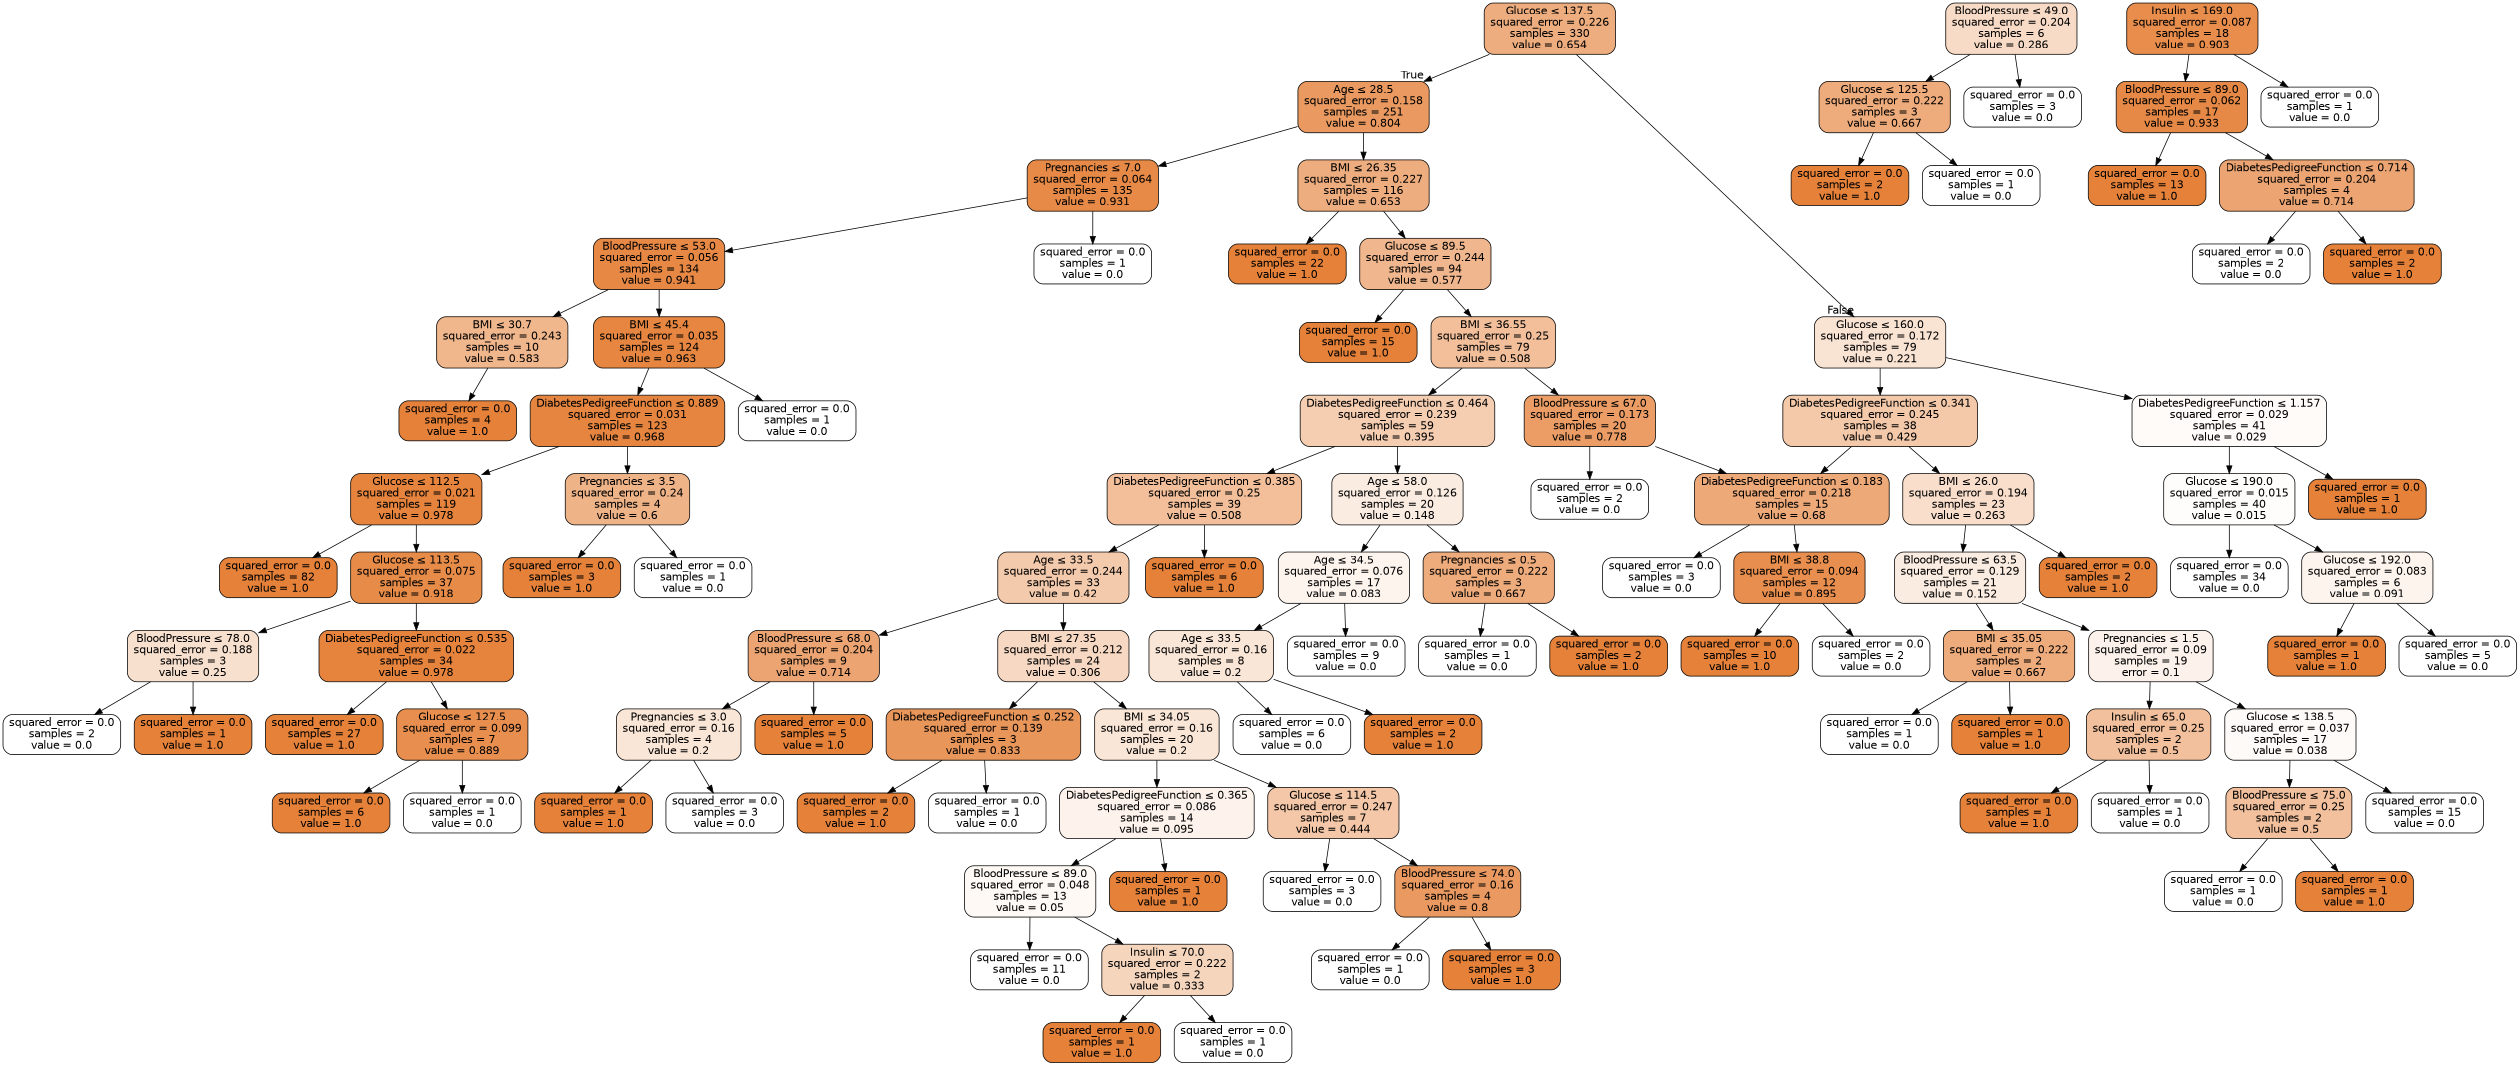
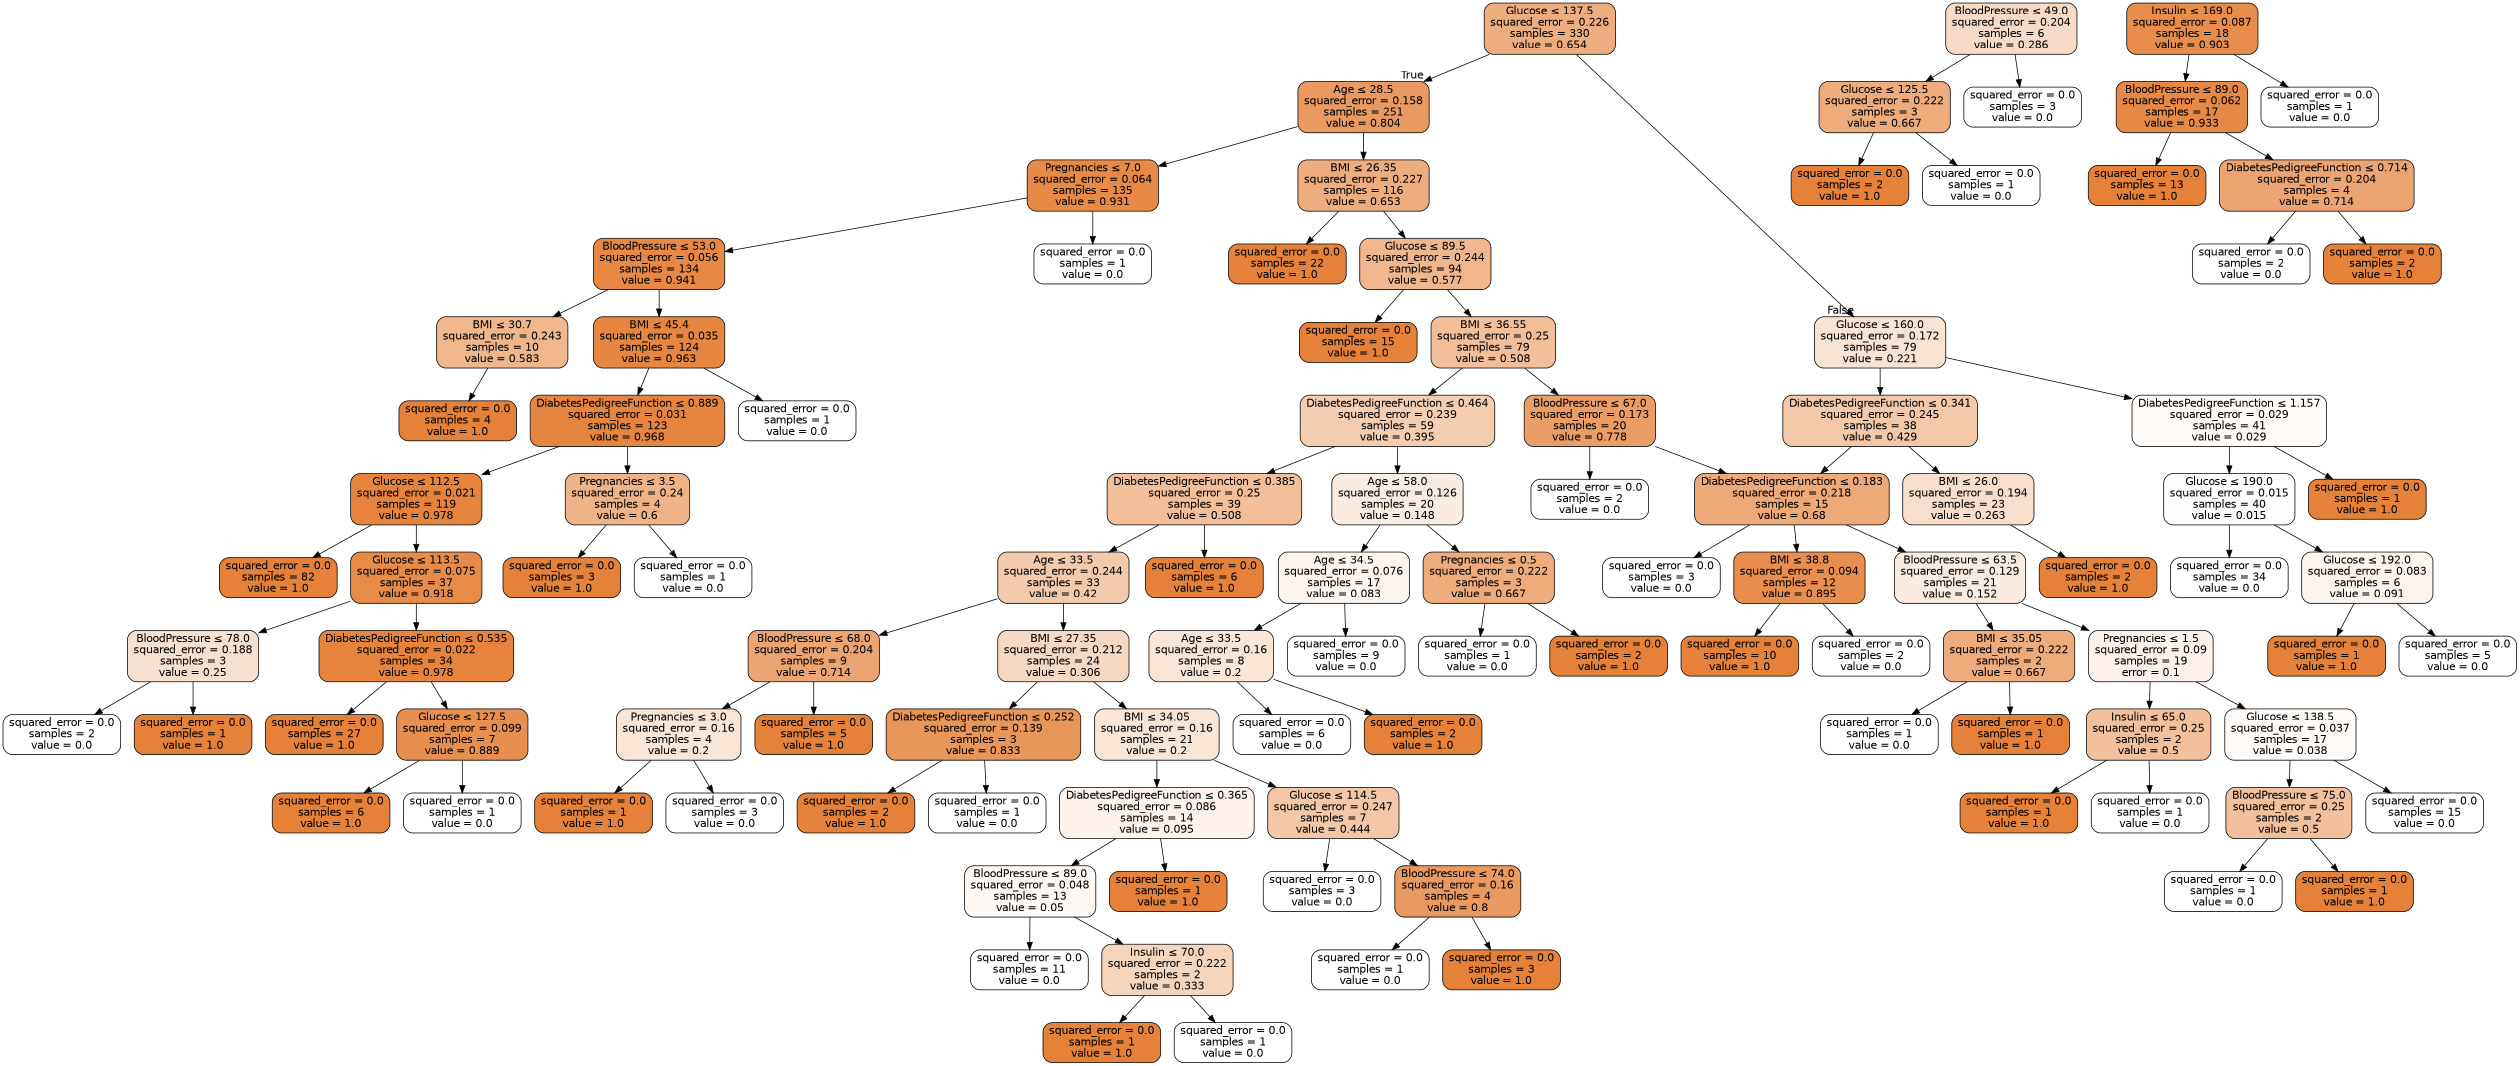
(1965, 535) -> (1873, 537)
(1157, 740) -> (1157, 740)
